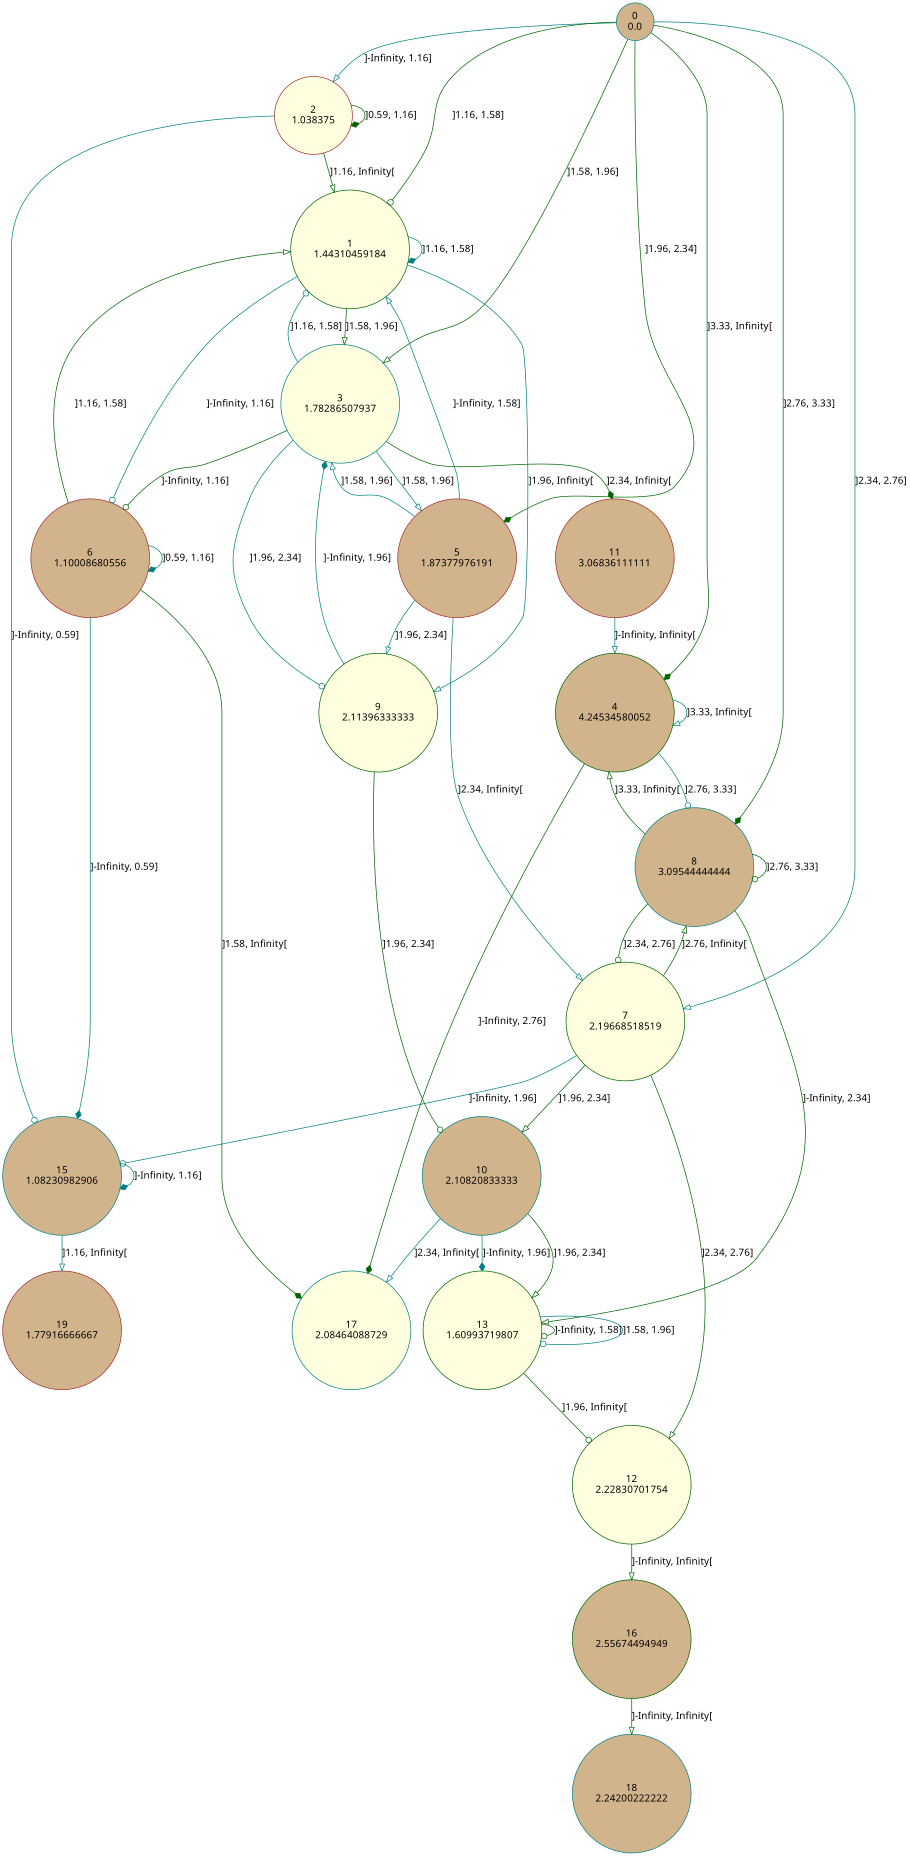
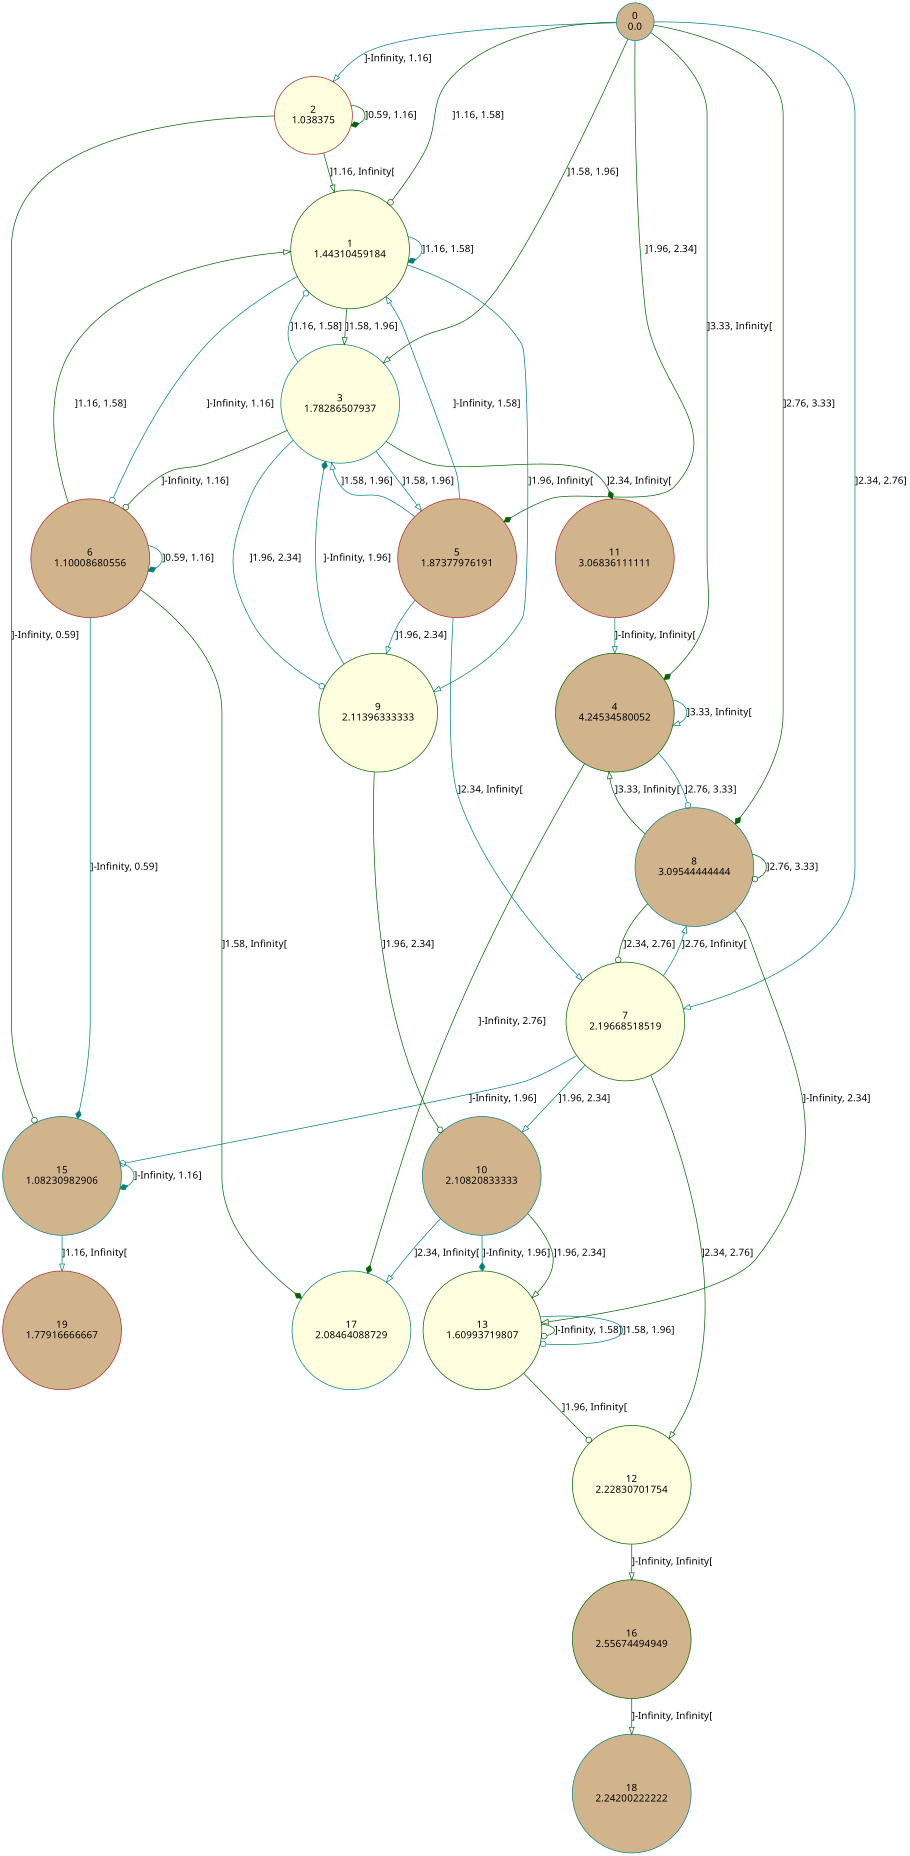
(11, 523) -> (11, 523)
(676, 955) -> (676, 955)
(556, 1096) -> (556, 1096)
